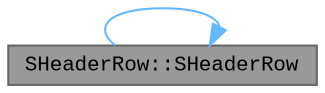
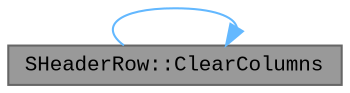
(163, 65) -> (175, 65)
